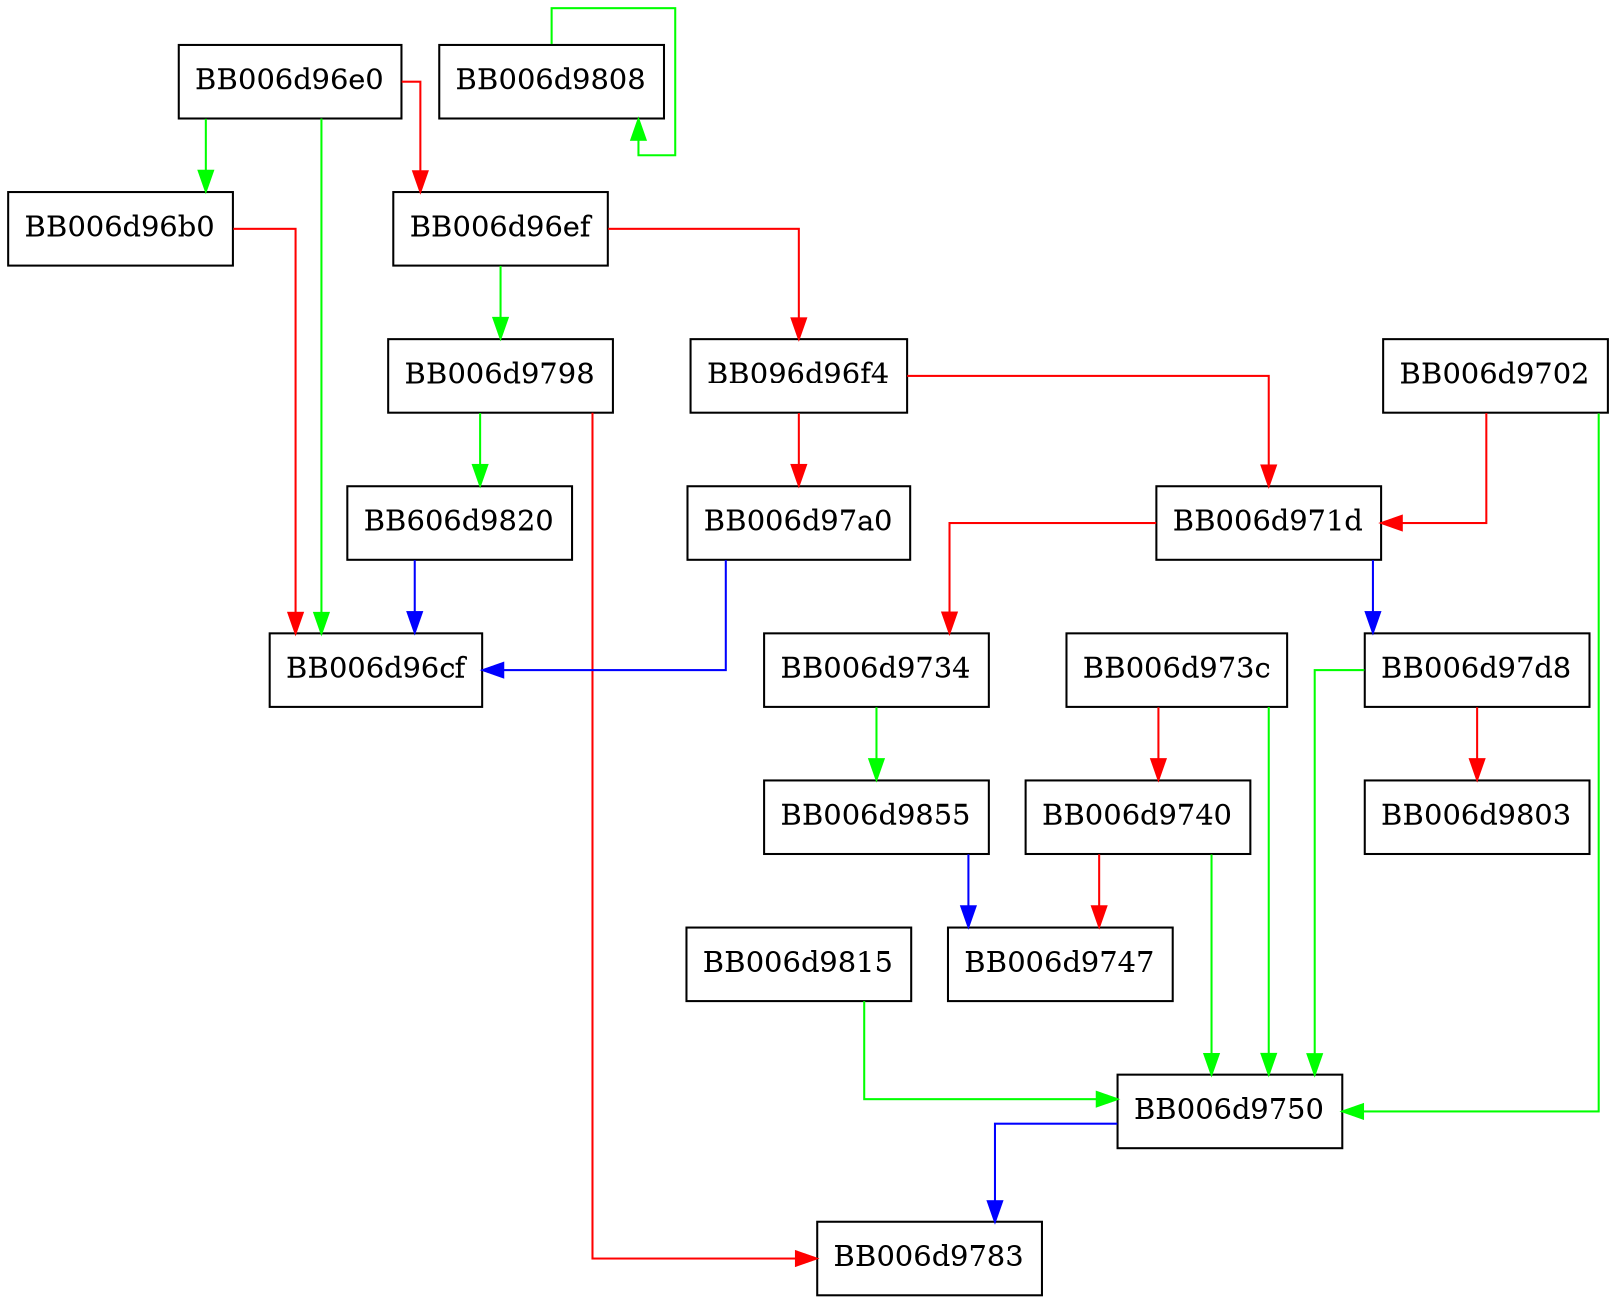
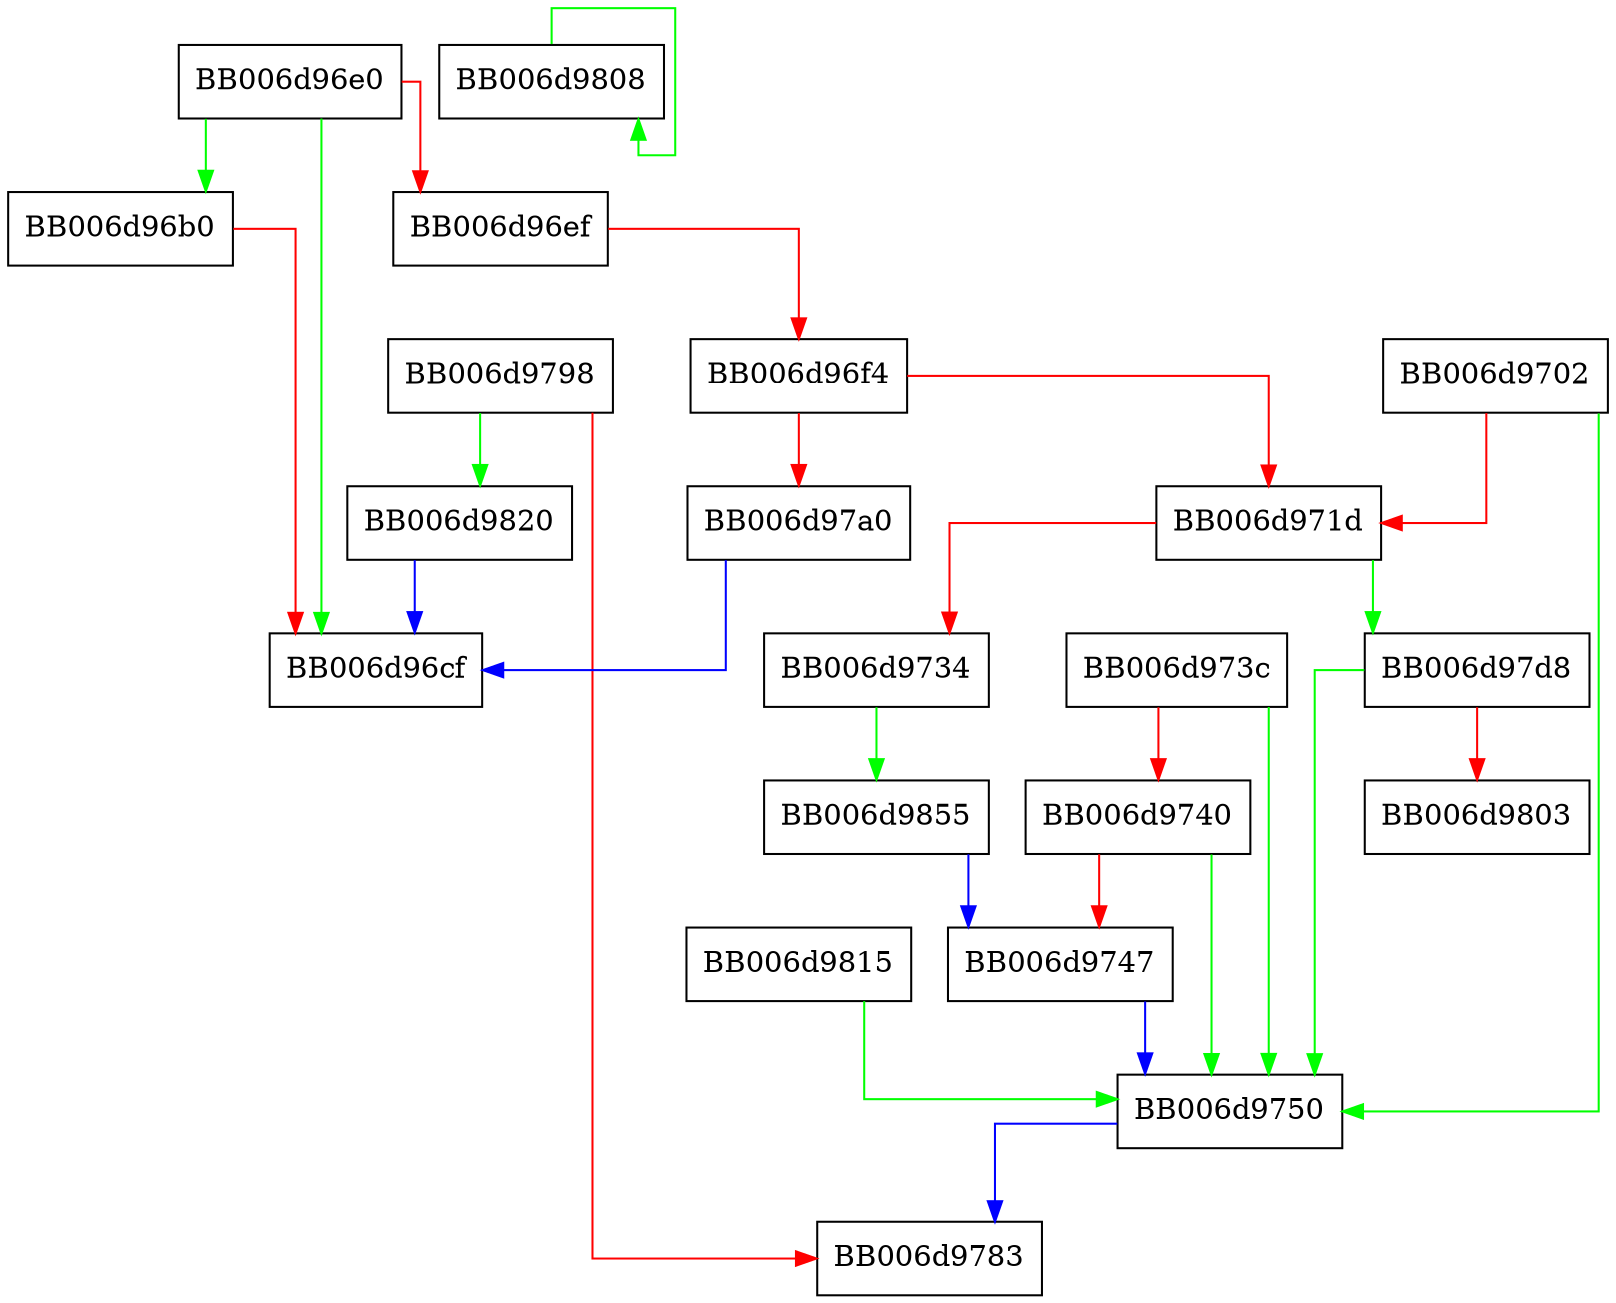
(501, 292) -> none
(799, 376) -> (799, 376)
(460, 523) -> (460, 523)
(1373, 586) -> (1373, 586)
none -> (1145, 1027)
